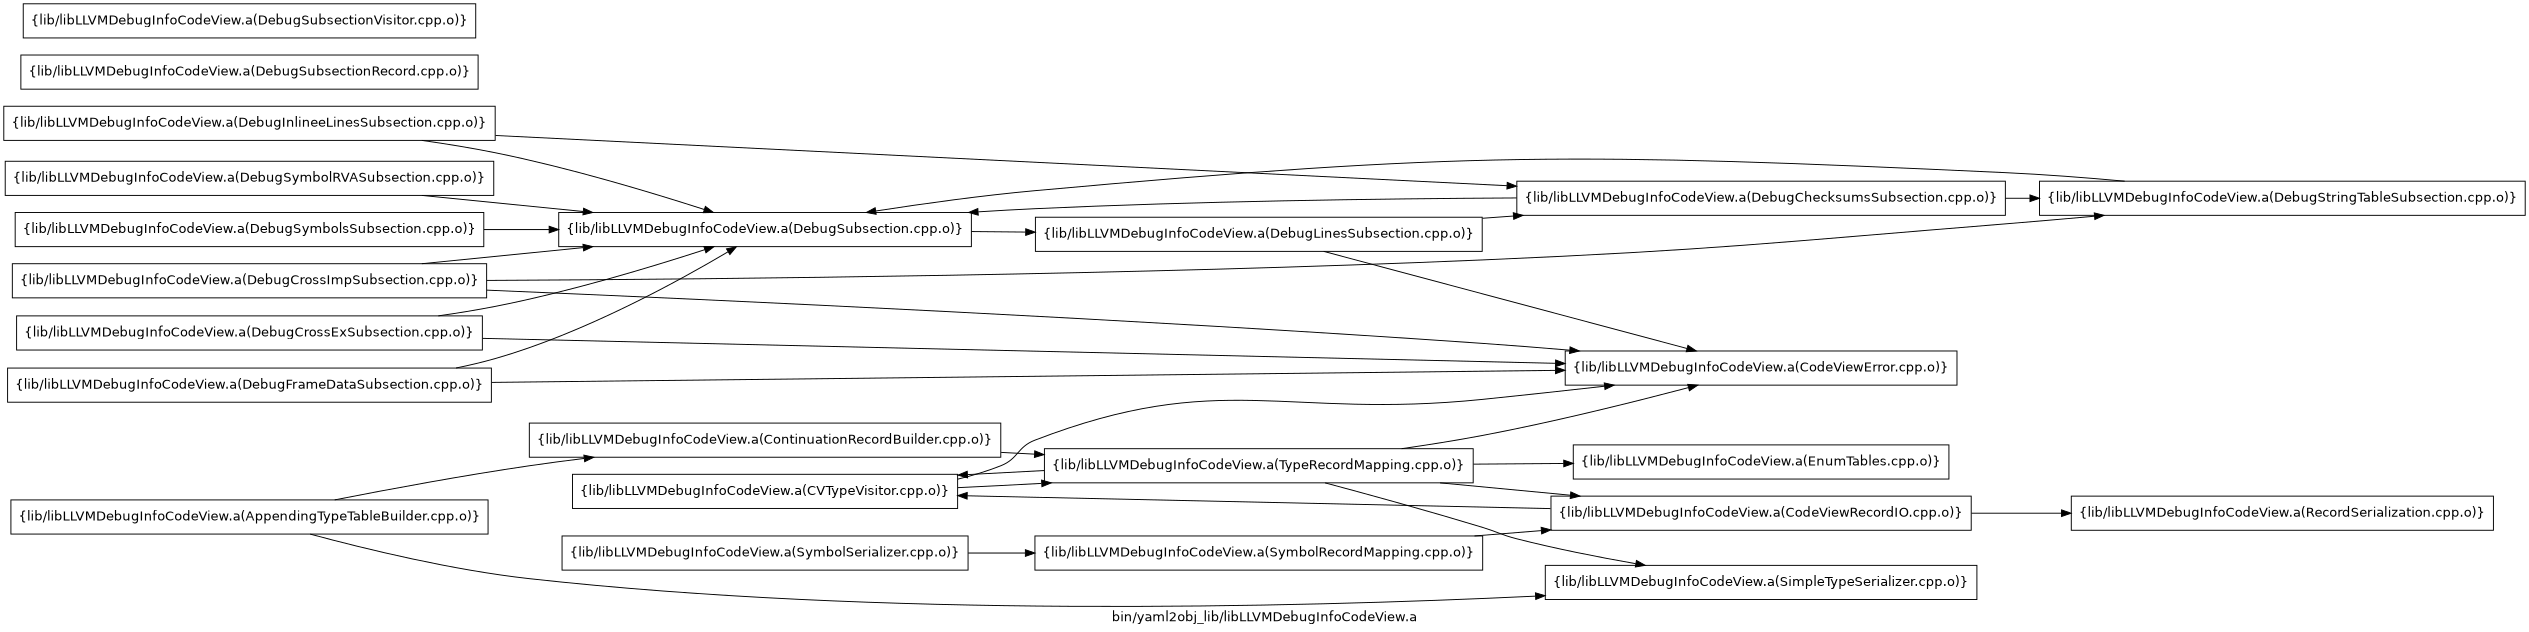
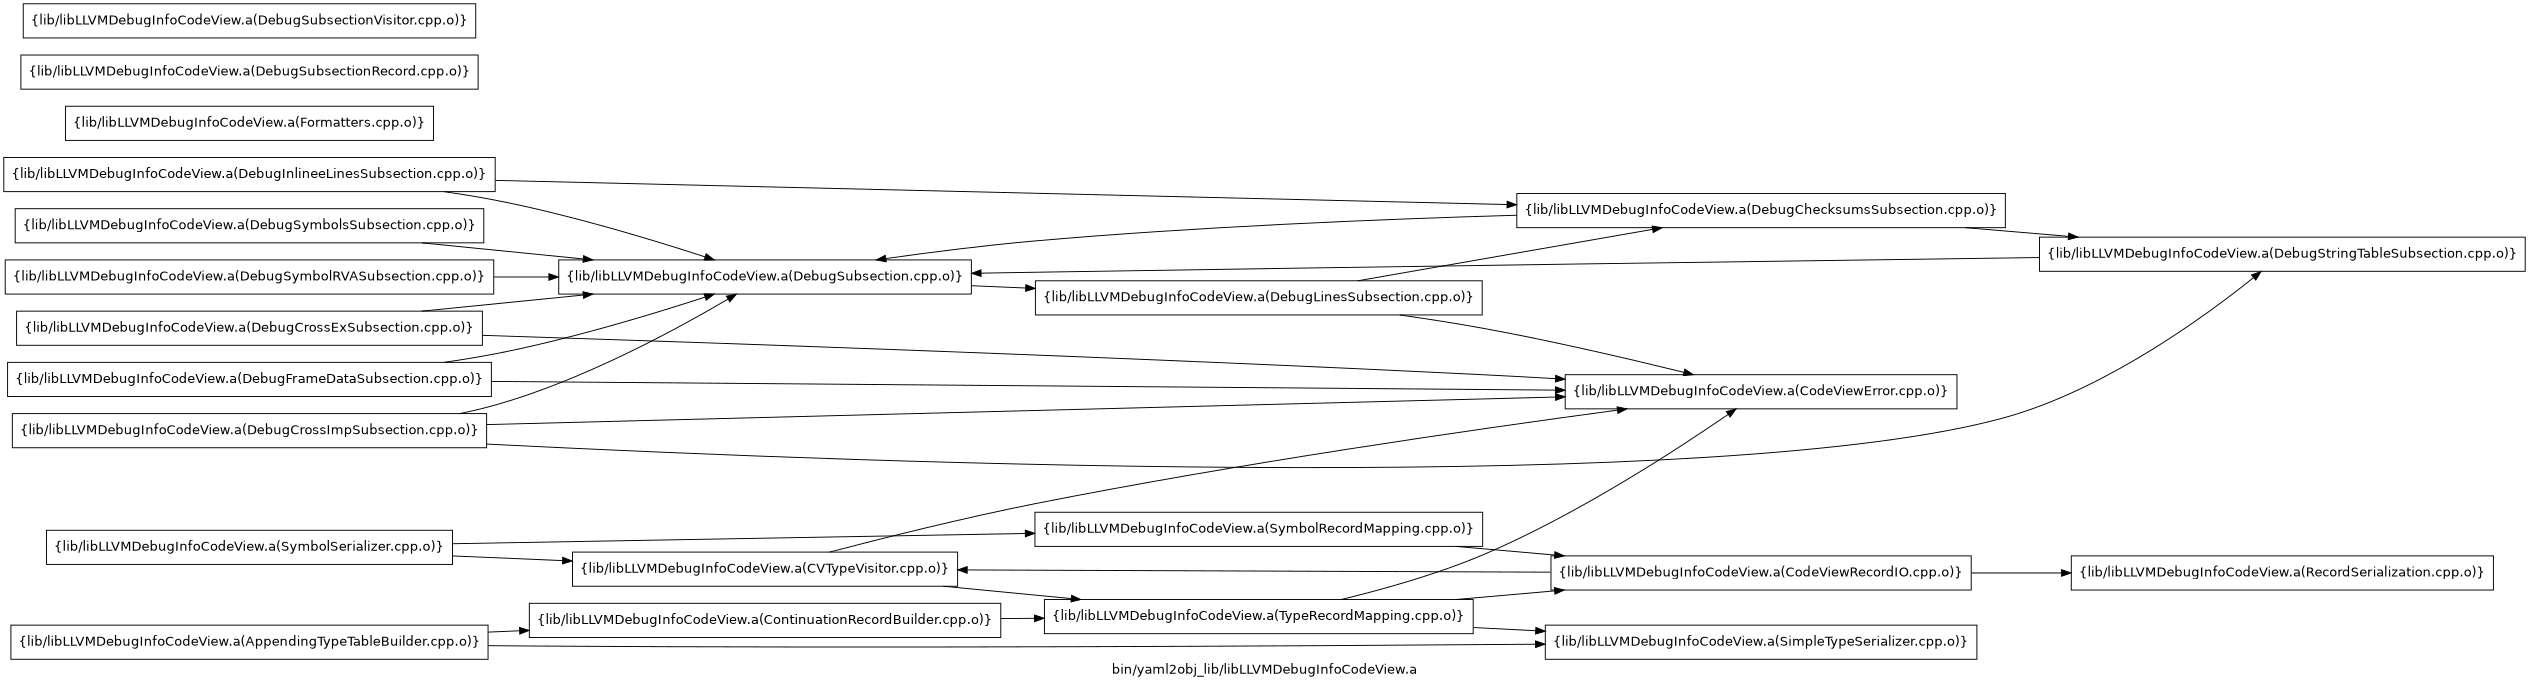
none -> (249, 123)
(1761, 462) -> none
(1006, 472) -> (508, 558)
